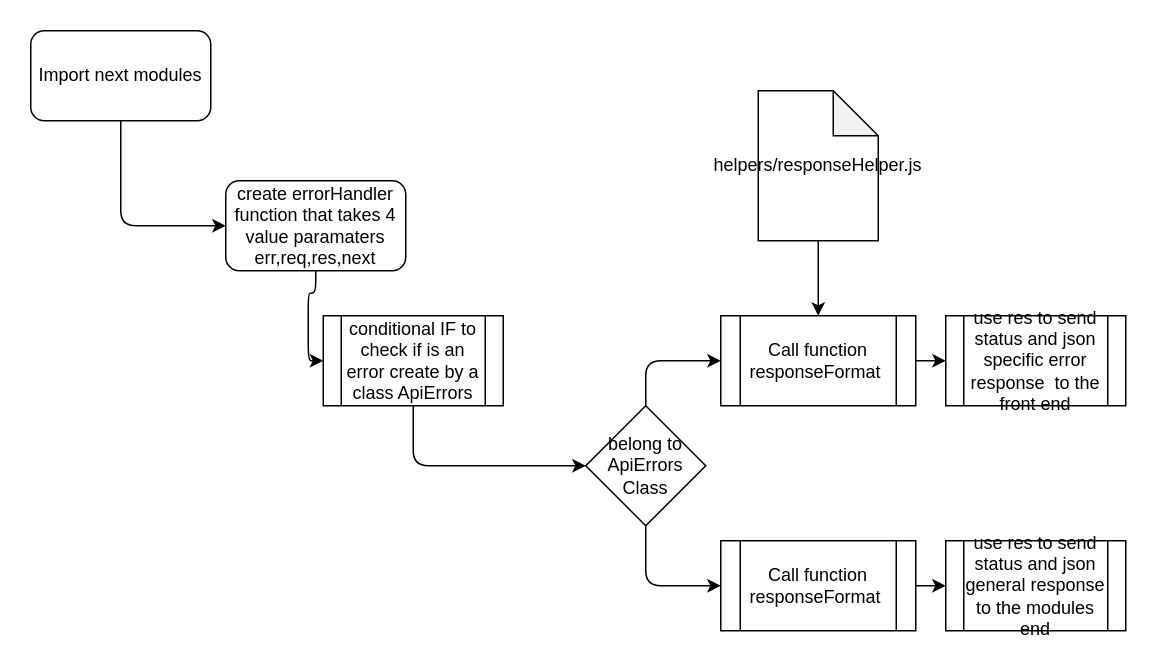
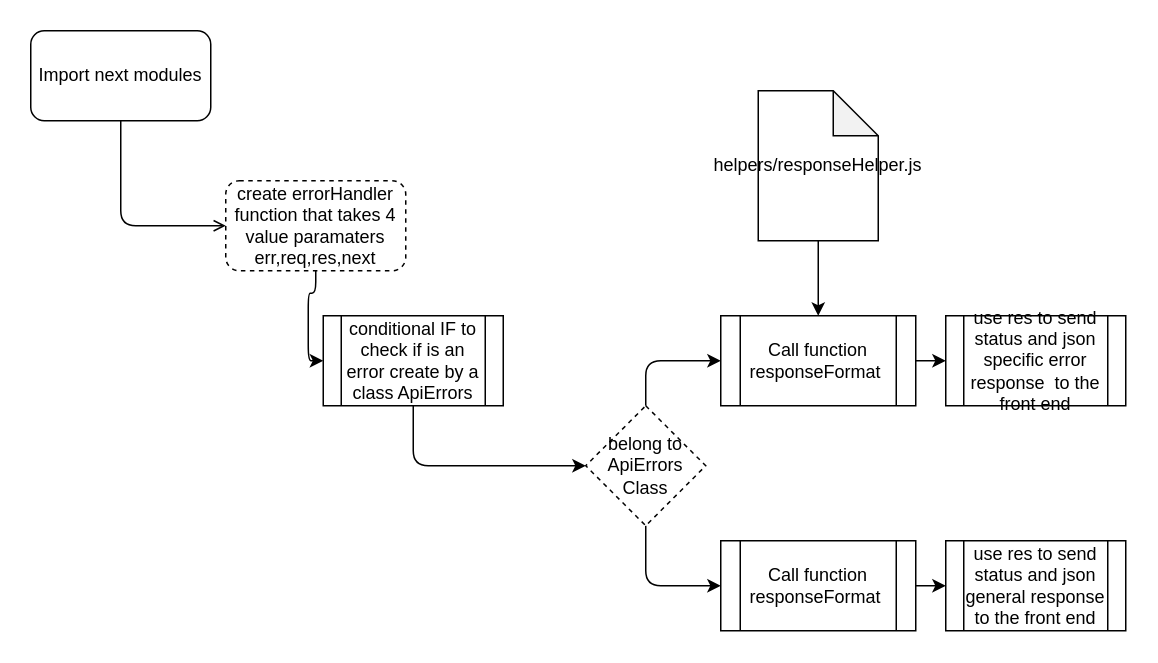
(214, 226) -> (216, 226)
(316, 226) -> (316, 226)
(646, 466) -> (646, 466)
(1036, 586) -> (1036, 586)
